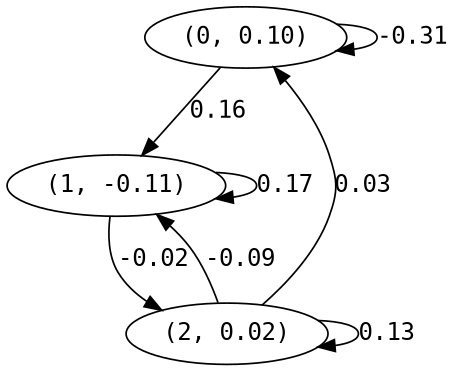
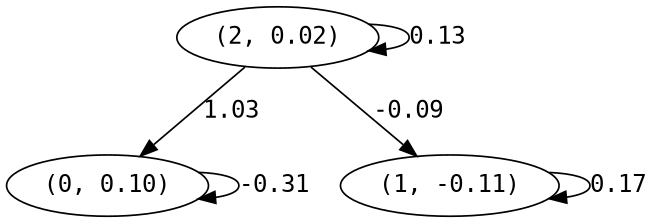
(187, 105) -> none
(363, 186) -> (232, 112)
(115, 265) -> none
